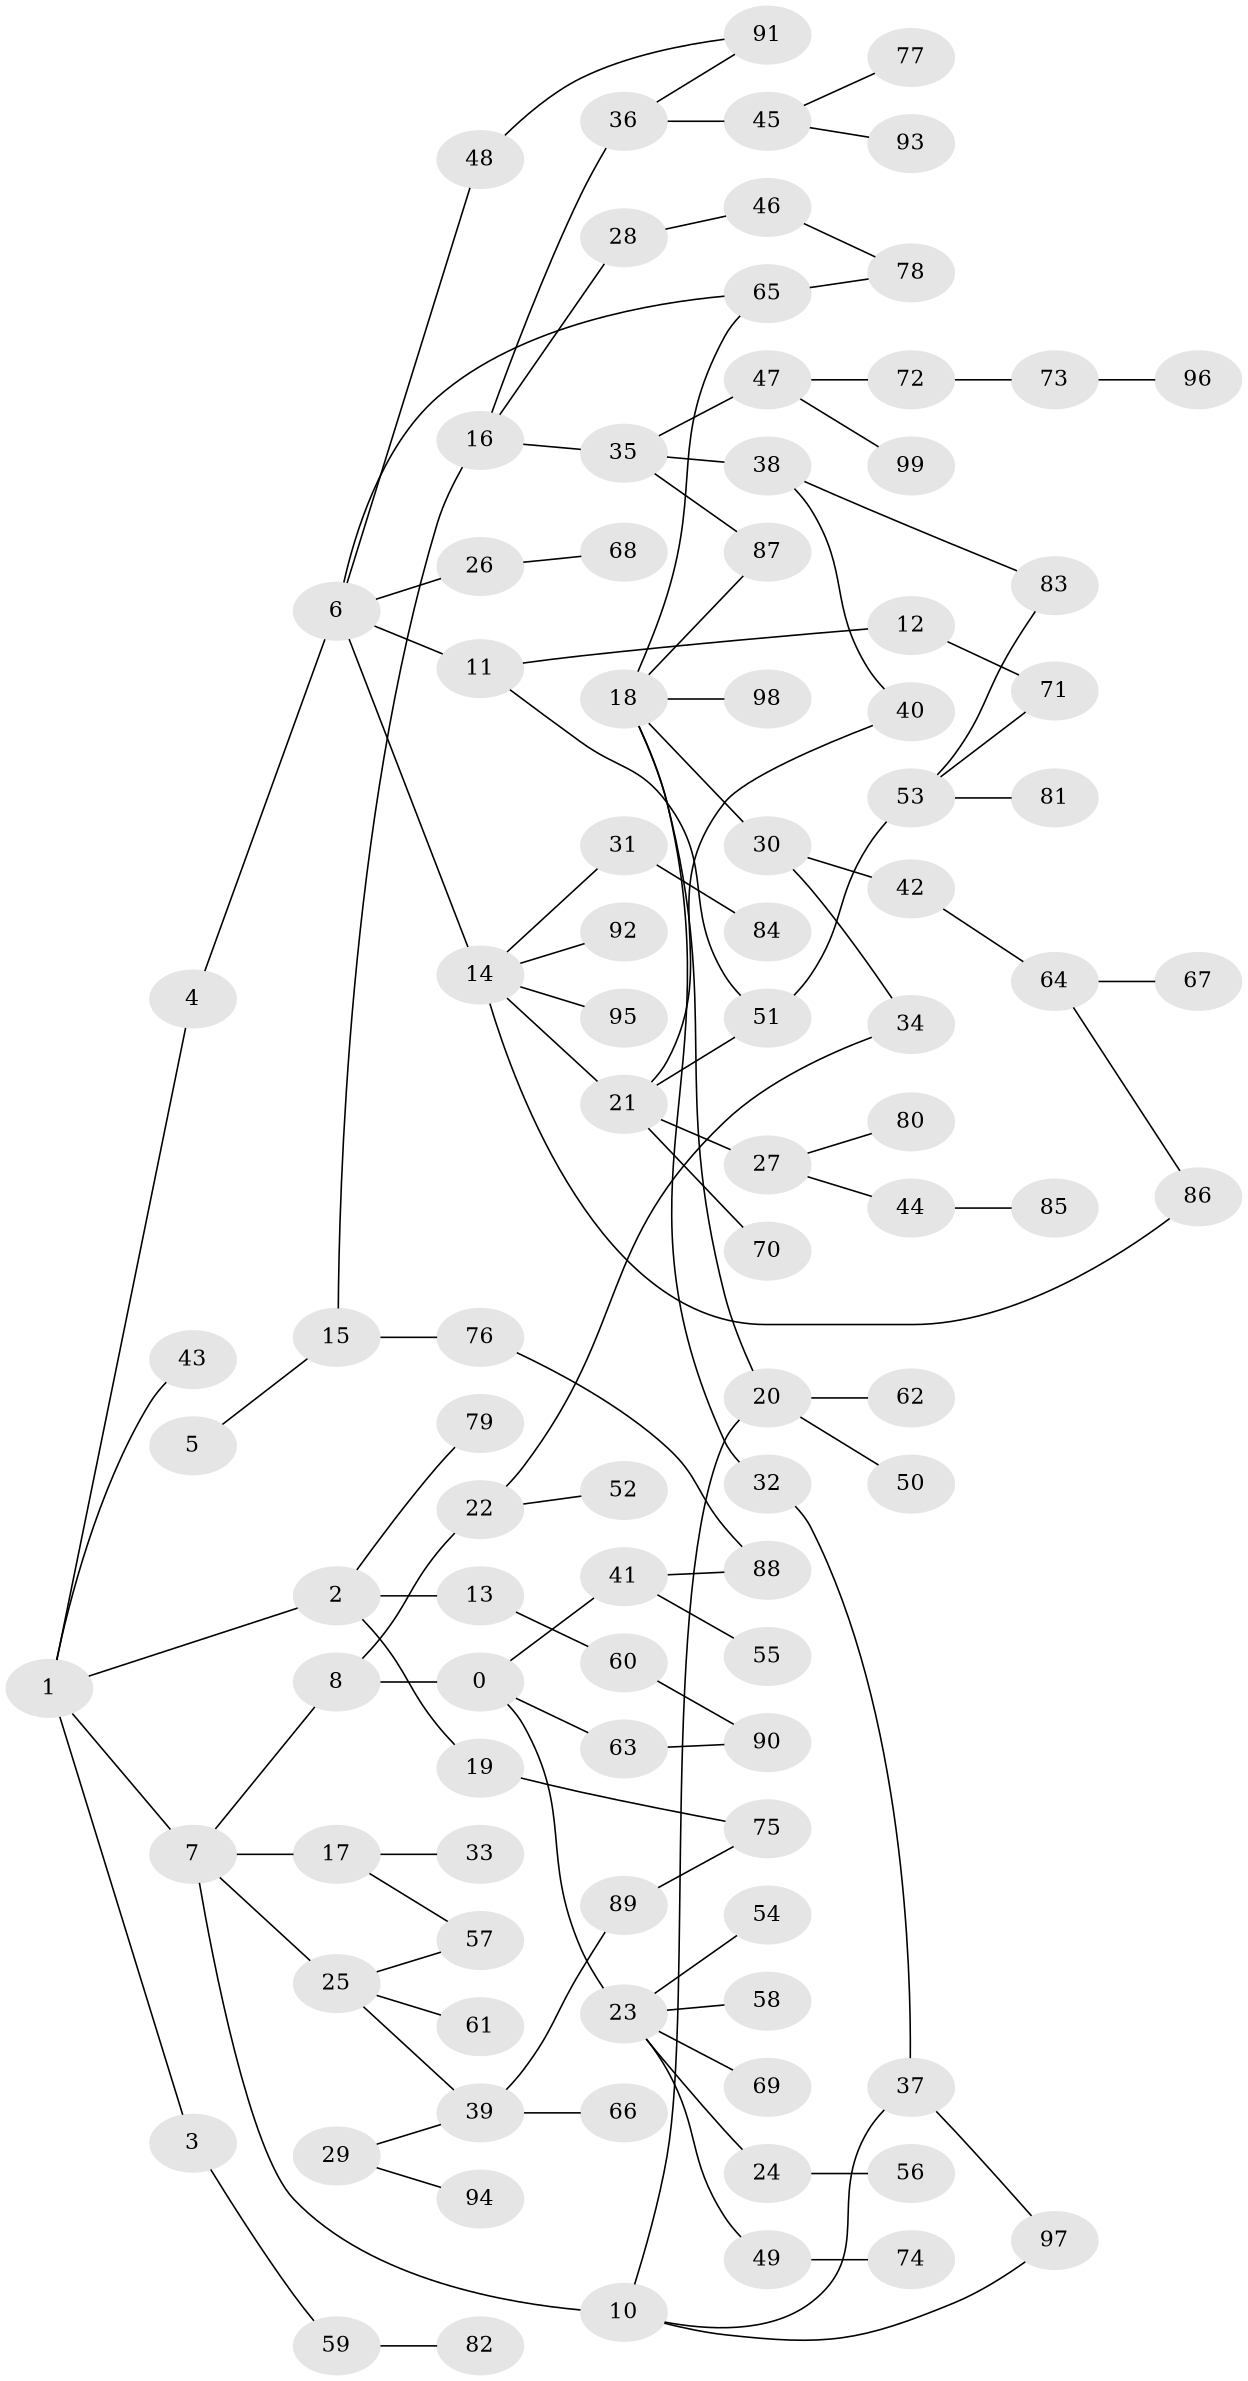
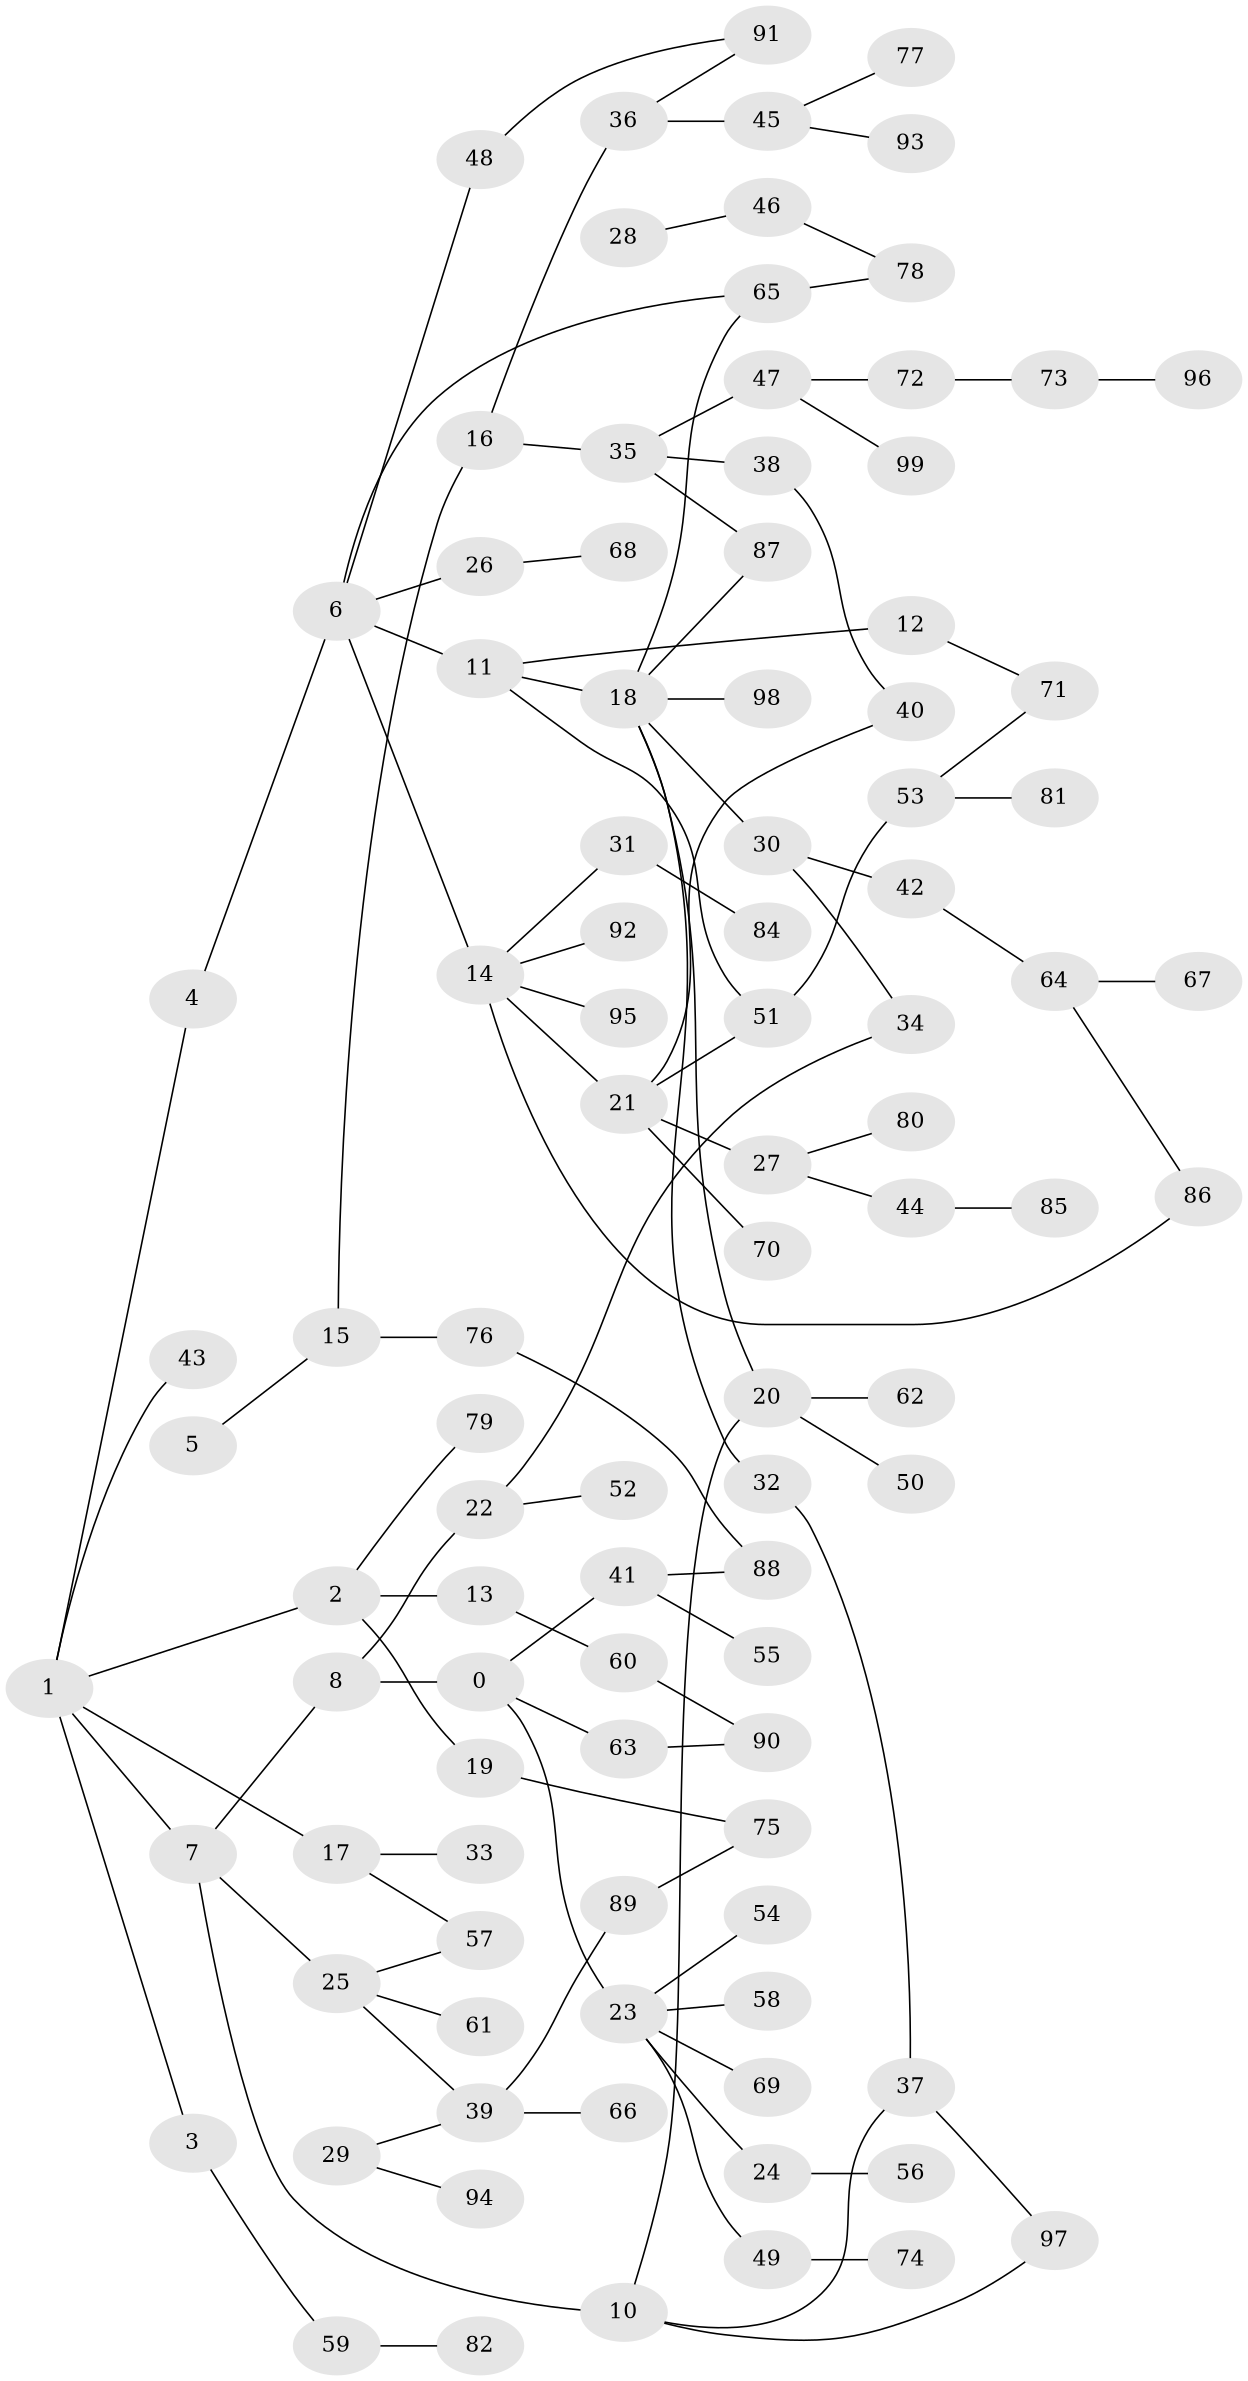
(547, 347) -> none
(1055, 586) -> none
none -> (552, 684)
(265, 1854) -> (193, 1771)
